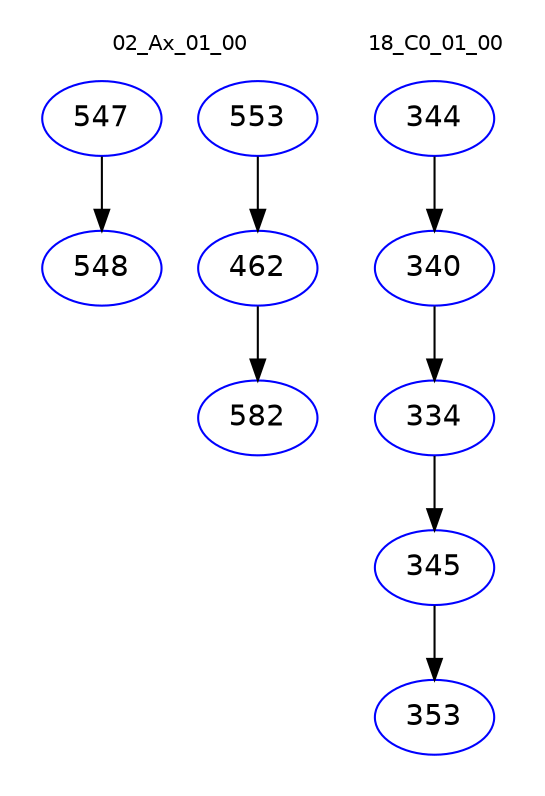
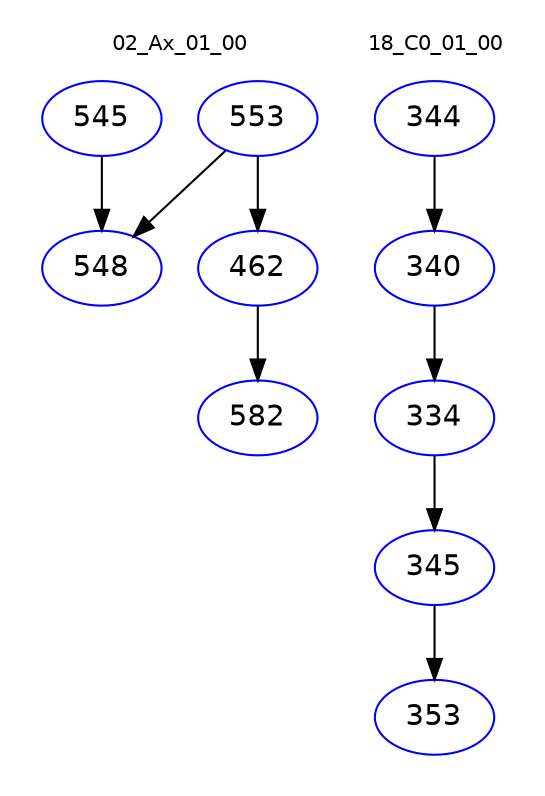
(102, 119) -> (102, 119)
none -> (187, 186)
